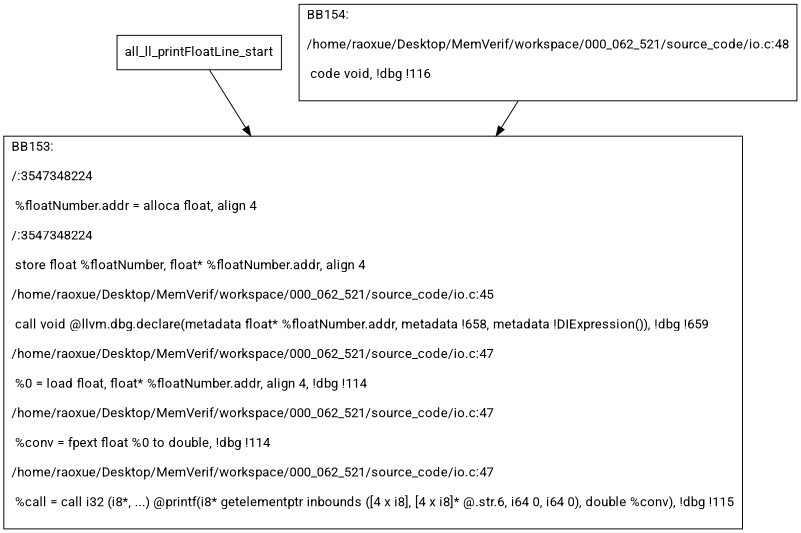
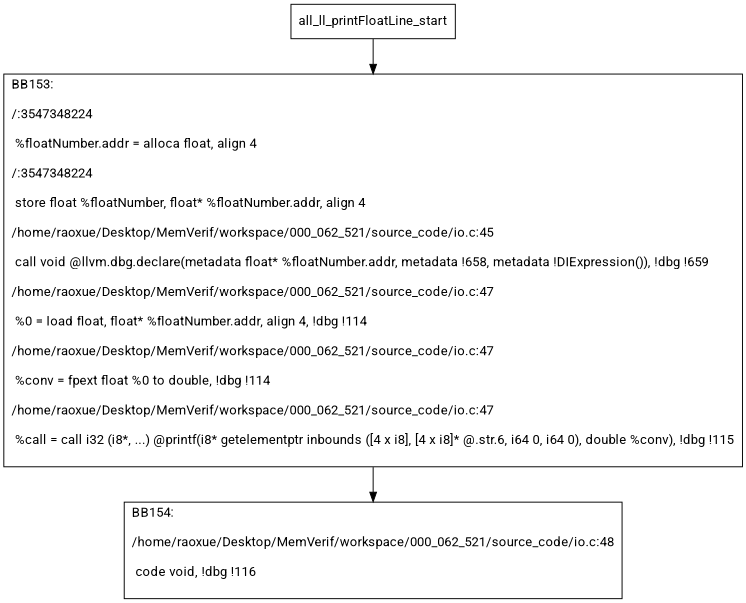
(510, 114) -> (373, 480)
